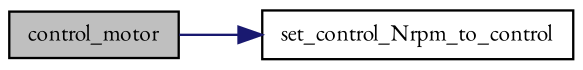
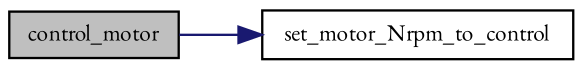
(418, 35) -> (418, 35)
